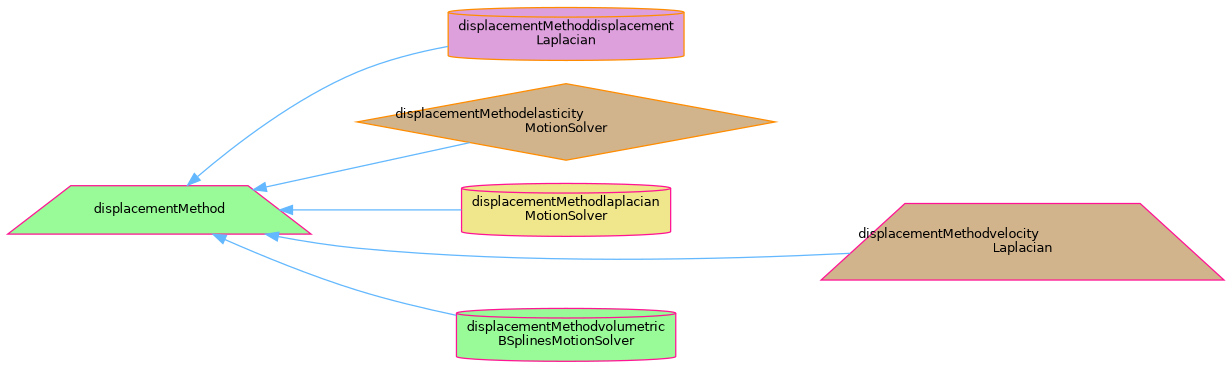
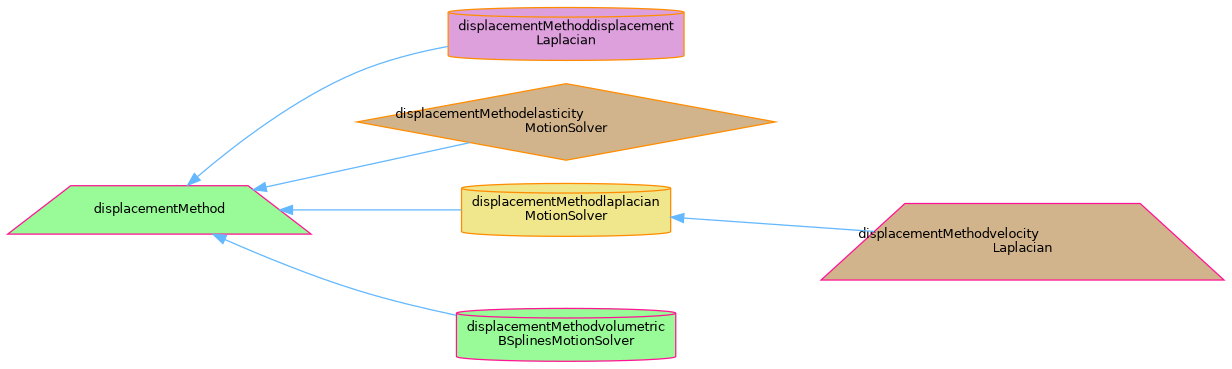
(566, 210) -> (566, 210)
(564, 259) -> (779, 225)
